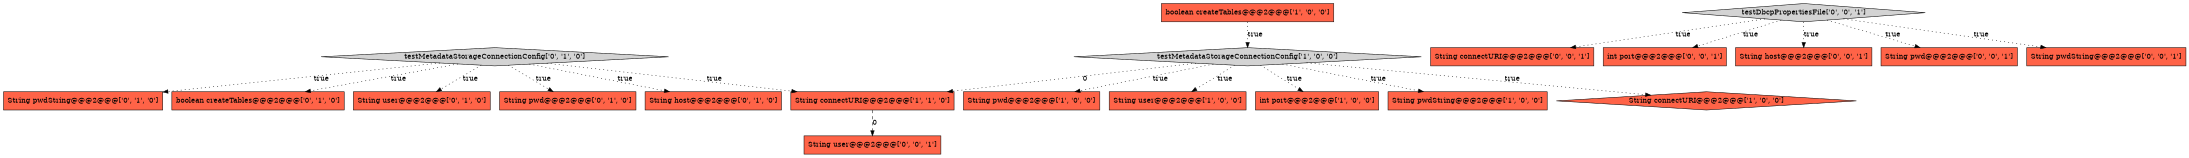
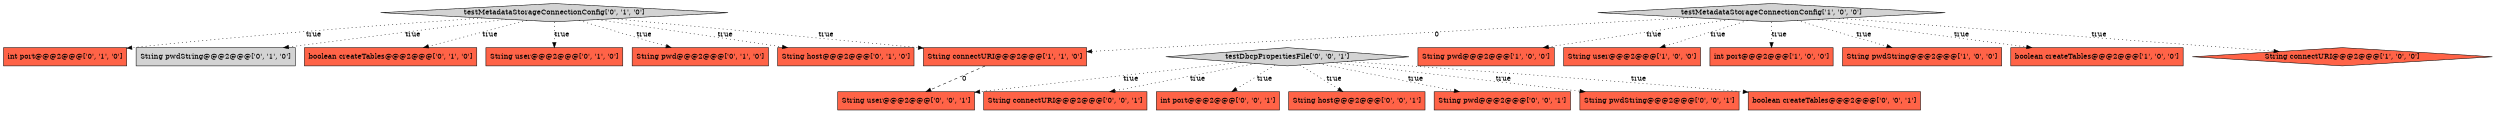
(1248, 32) -> (1922, 33)
none -> (65, 57)
none -> (1110, 77)
(83, 101) -> (216, 57)
none -> (1834, 101)
